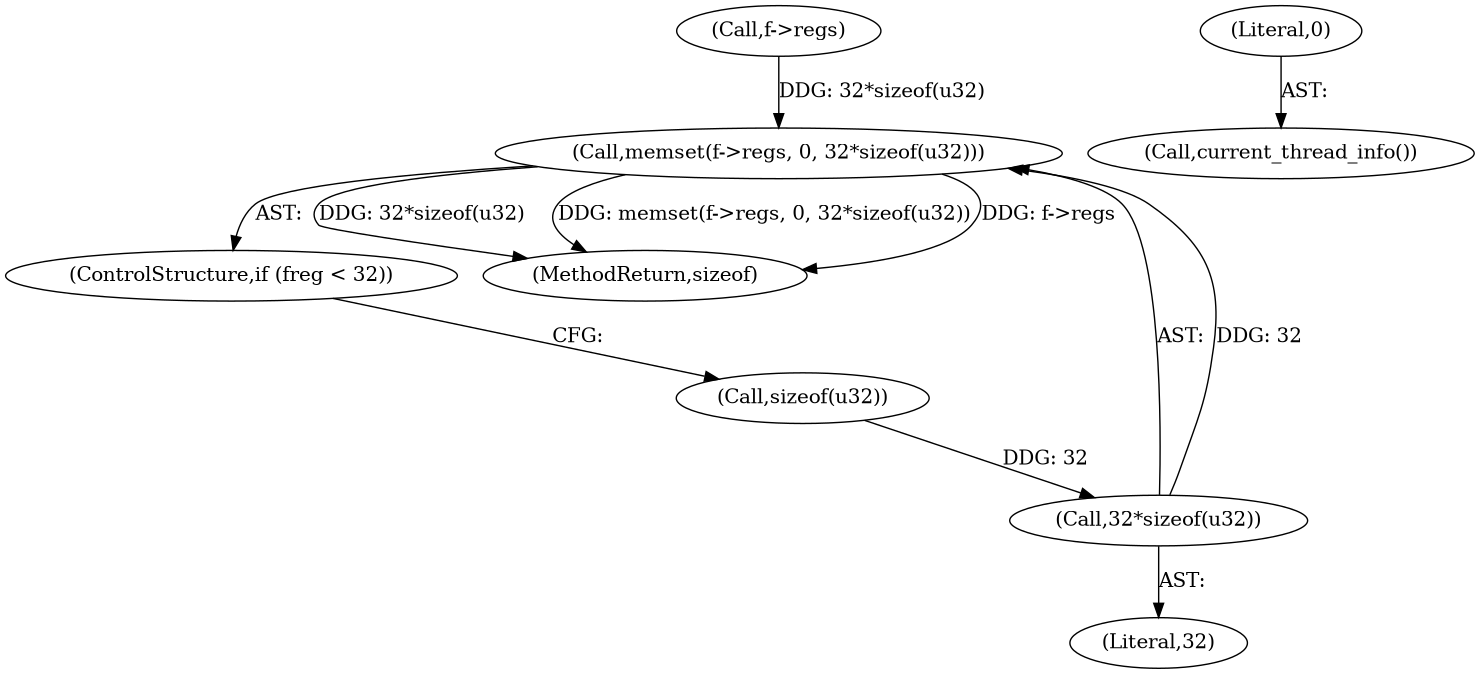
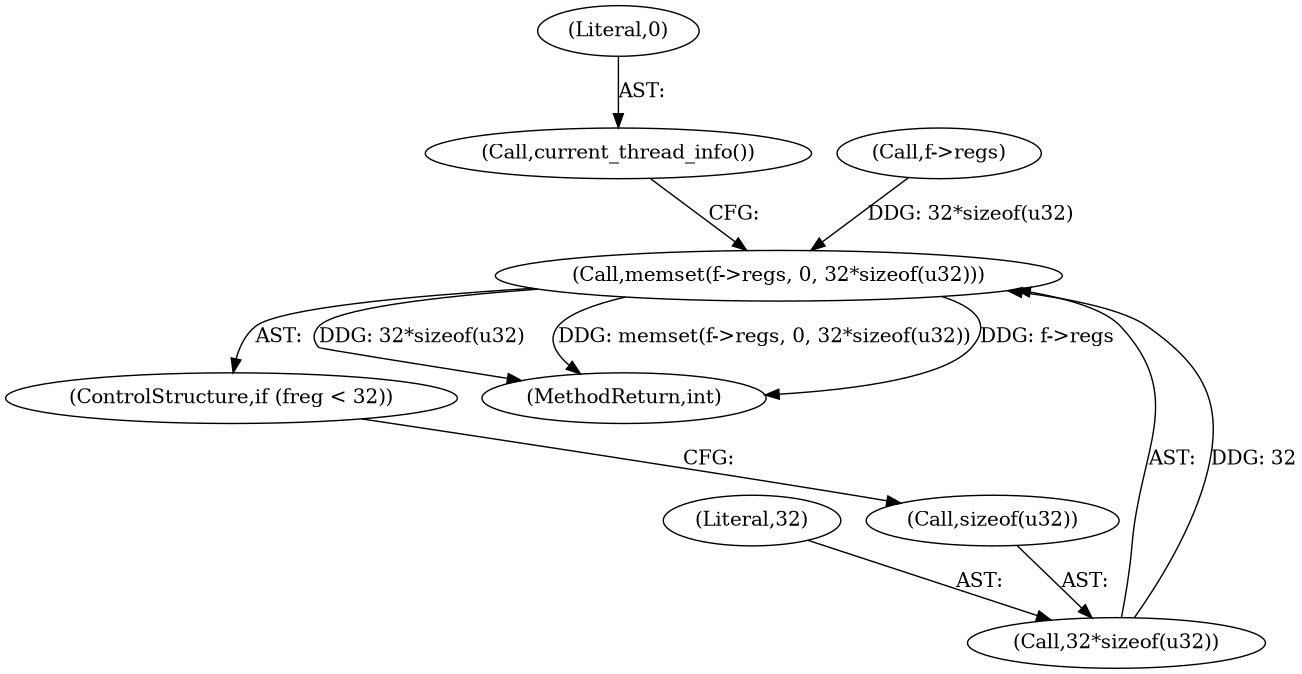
none -> (693, 210)
(645, 276) -> (624, 398)
(1045, 459) -> (1088, 582)
(1159, 575) -> (923, 578)
